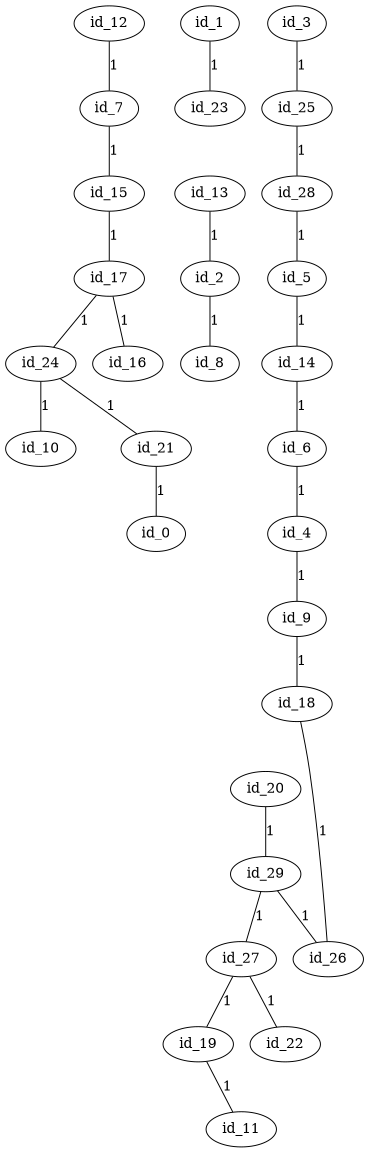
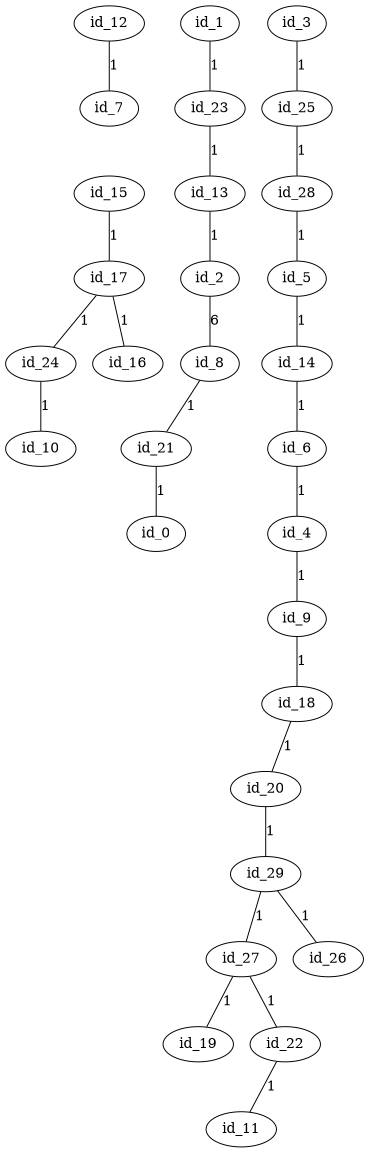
(109, 151) -> none
none -> (210, 151)
(215, 321) -> (215, 321)
(98, 406) -> (183, 406)
(317, 831) -> (281, 747)
(220, 1087) -> (263, 1087)
